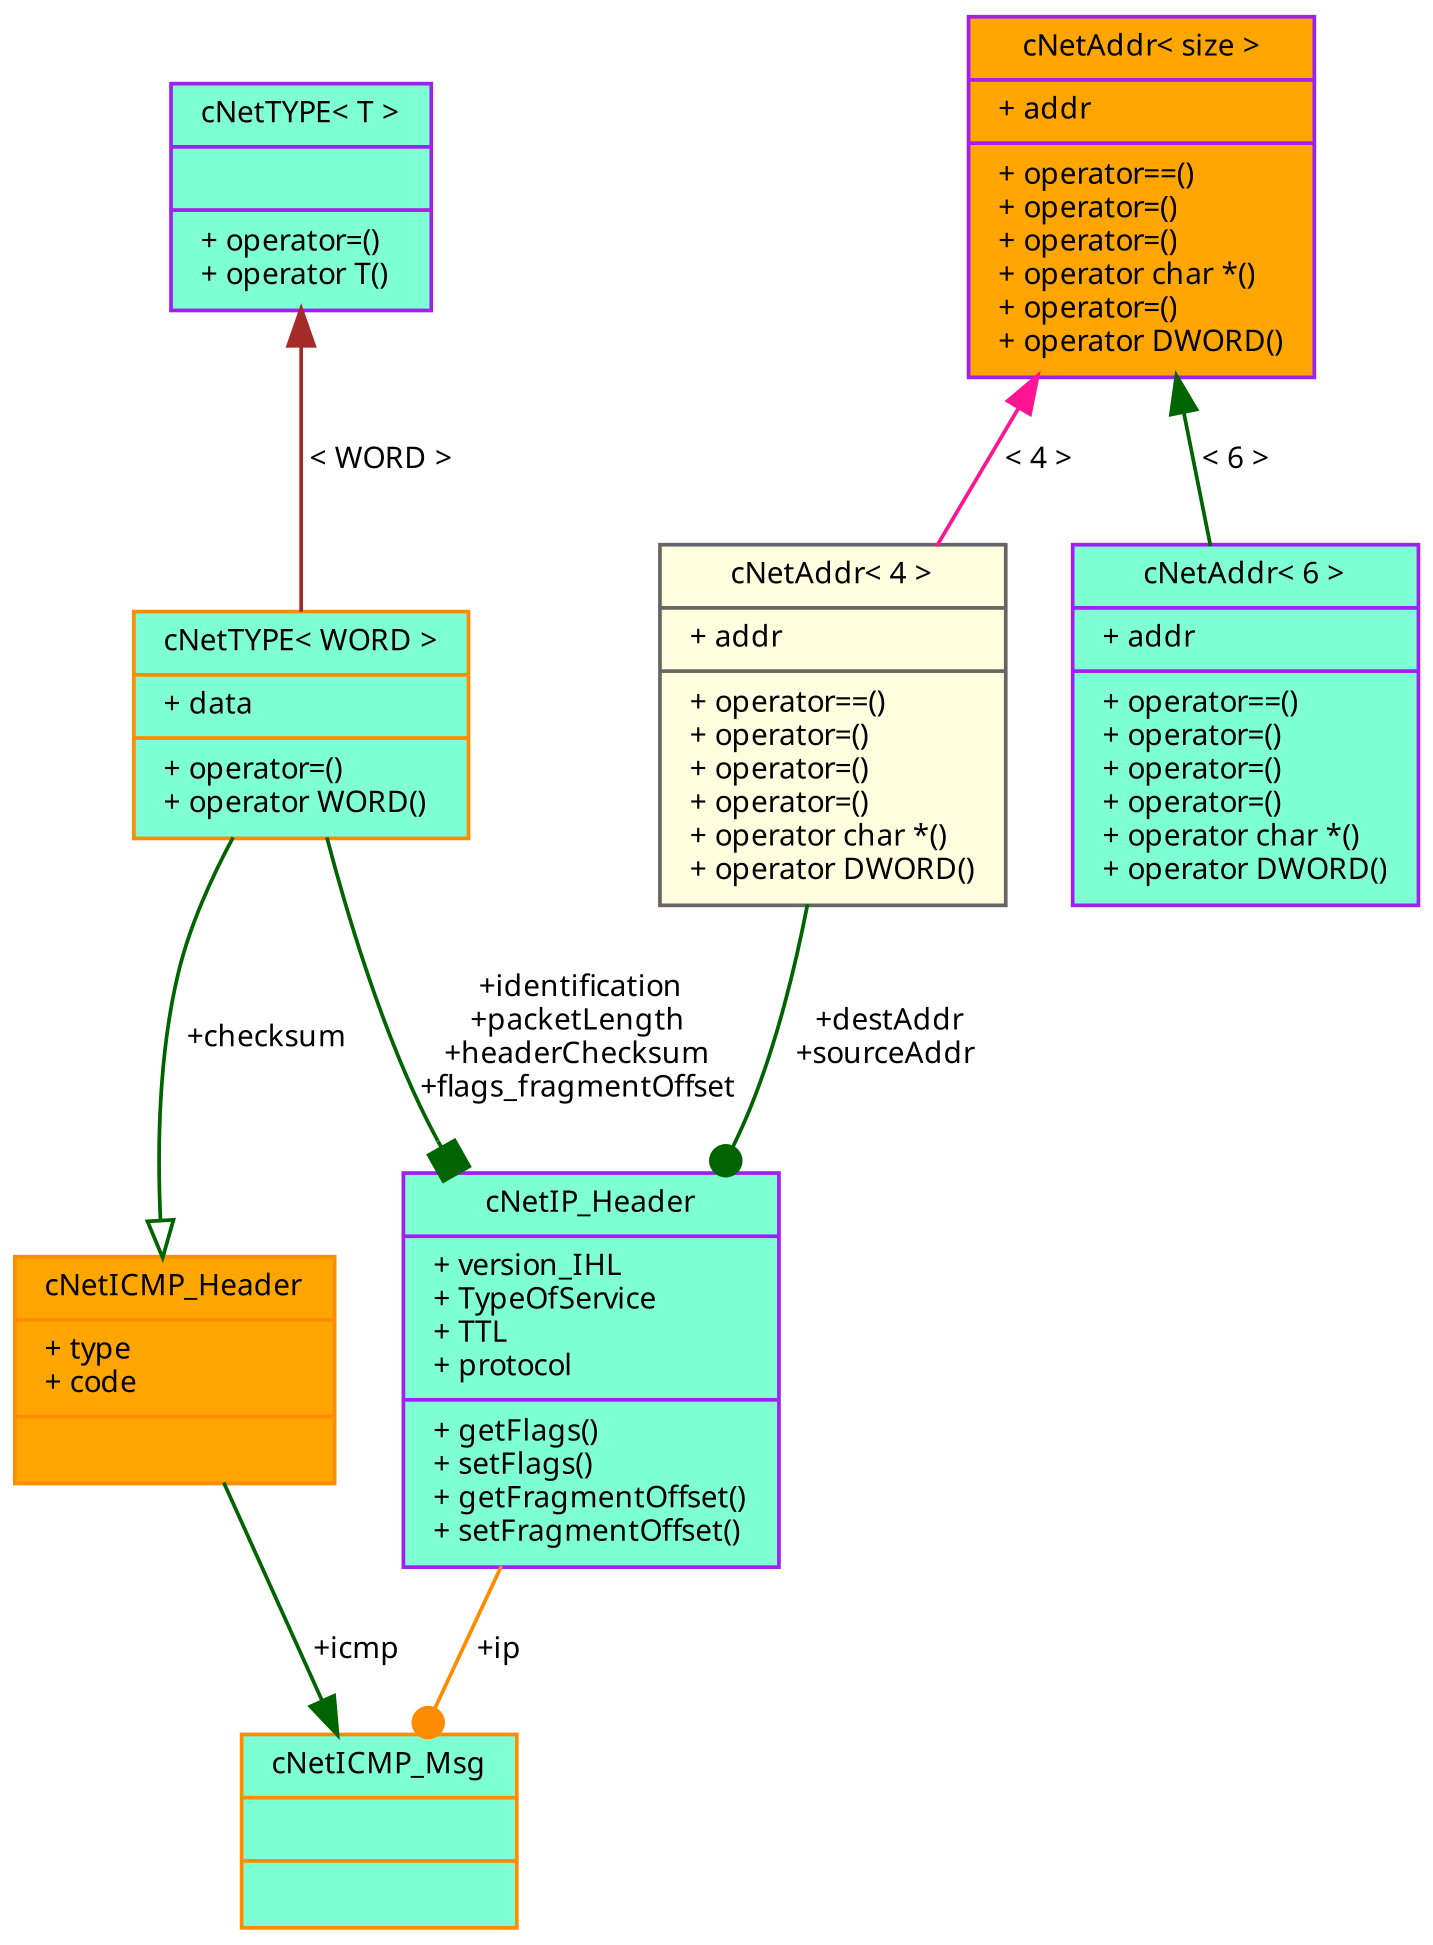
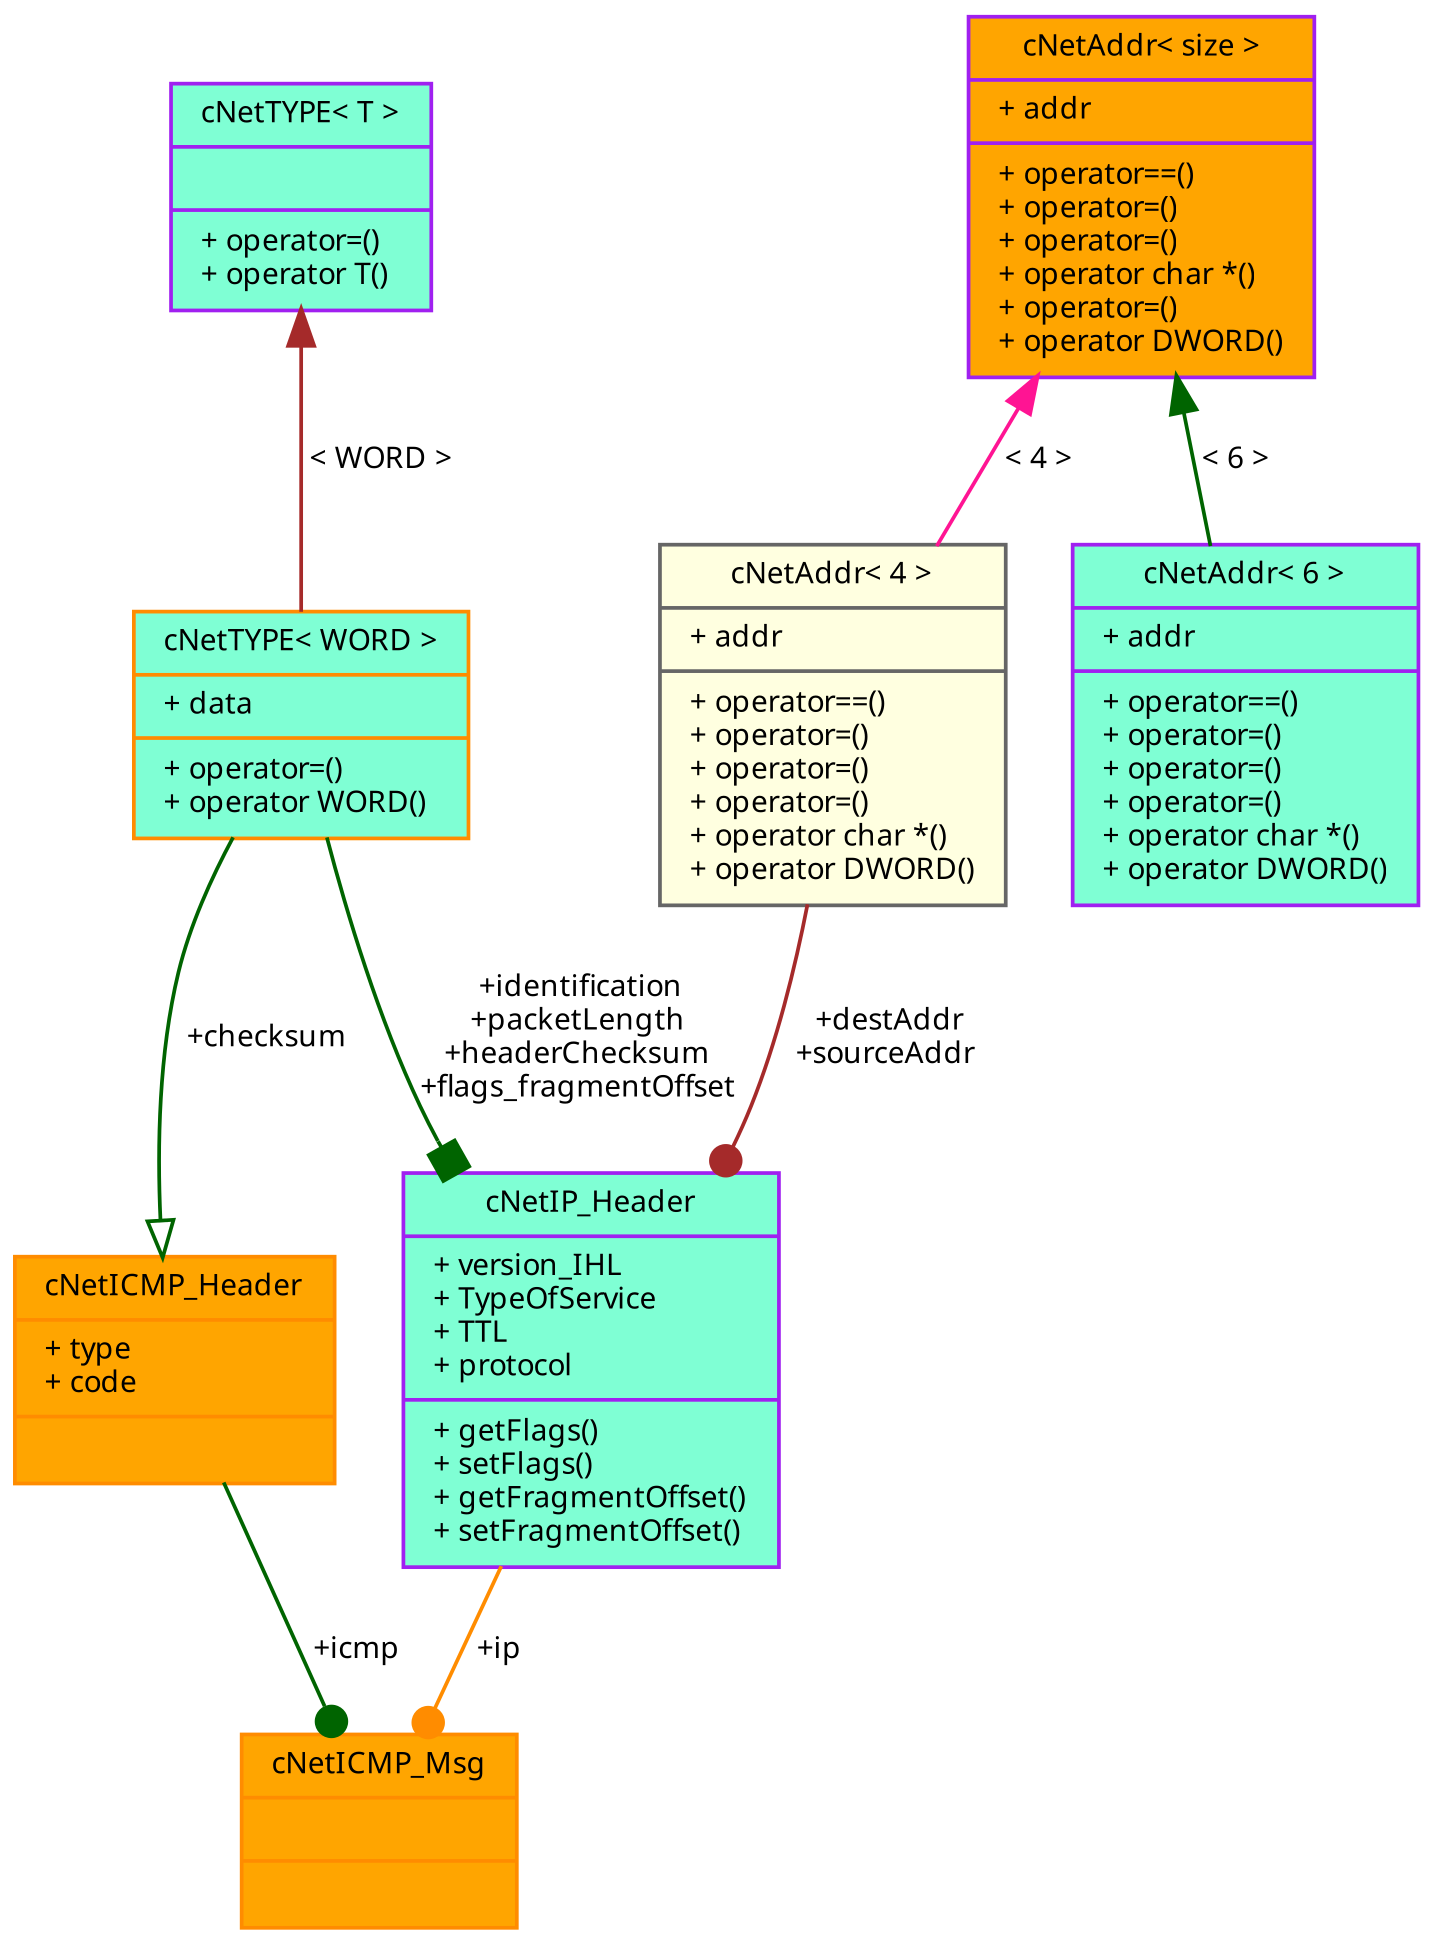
(778, 1028) -> (778, 1028)
(274, 1594) -> (274, 1594)
(379, 1831) -> (379, 1831)
